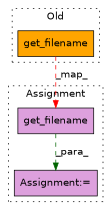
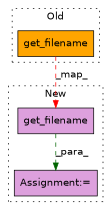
(56, 94) -> (56, 94)
